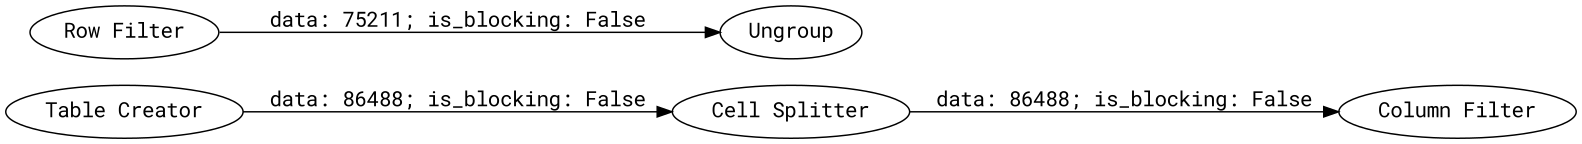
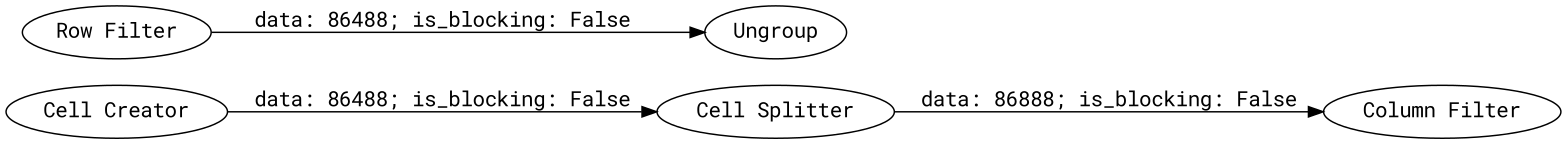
(458, 21) -> (442, 21)
(1124, 101) -> (1109, 101)
(124, 112) -> (117, 112)
